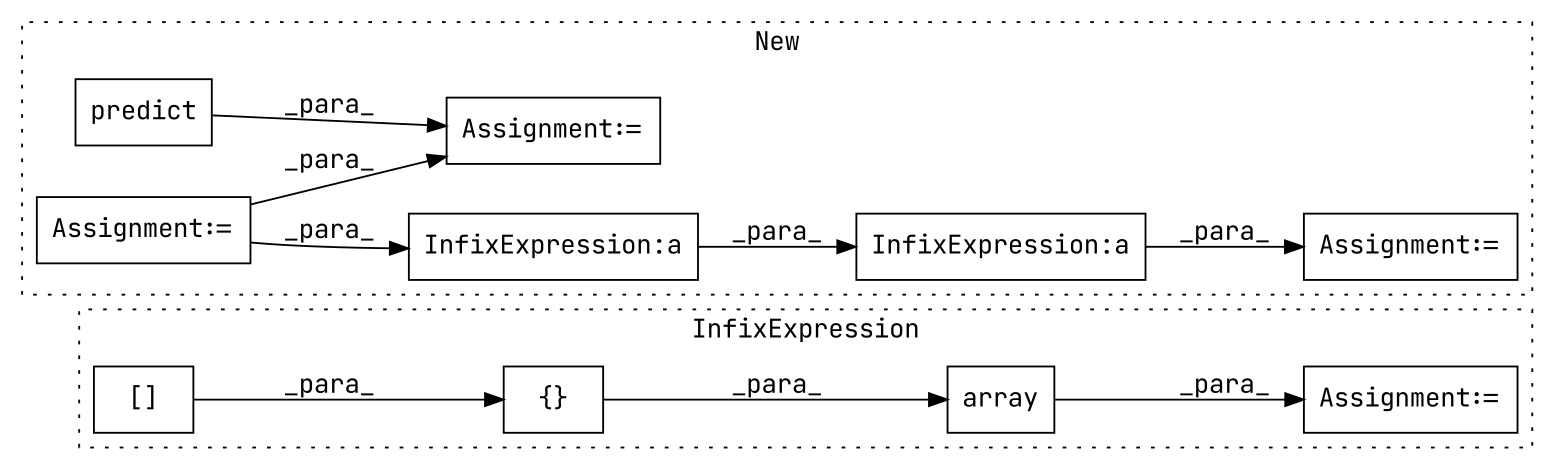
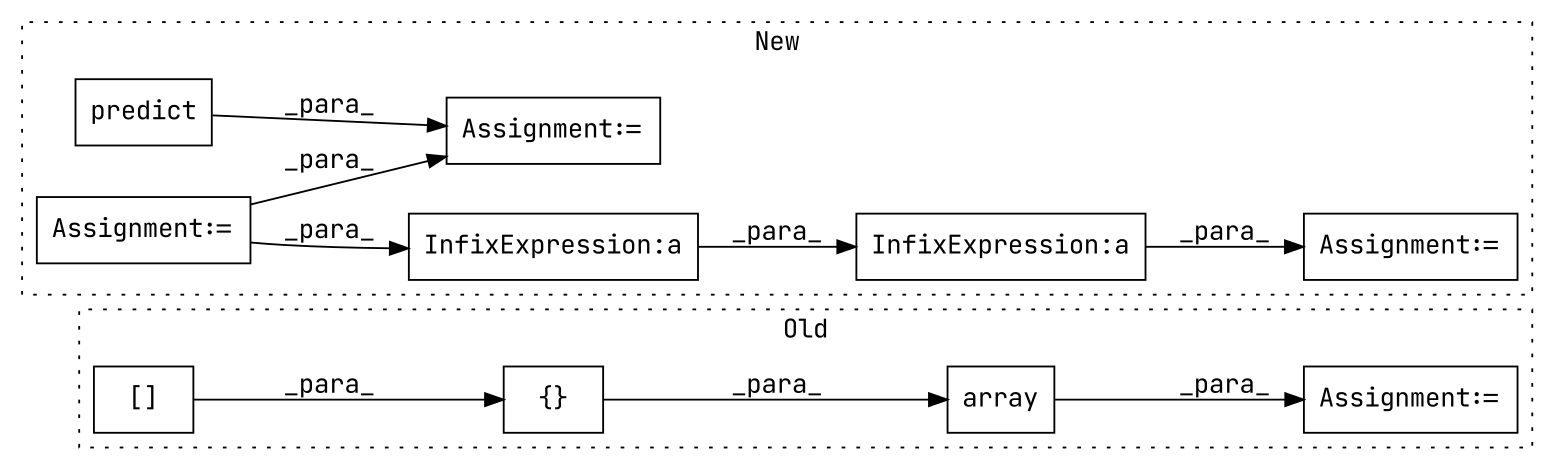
(806, 331) -> (806, 331)
